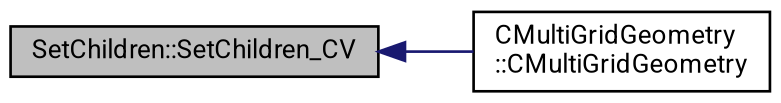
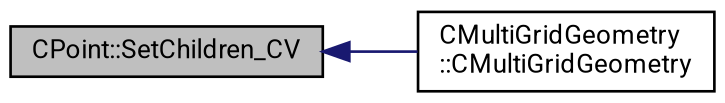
(194, 52) -> (167, 52)
